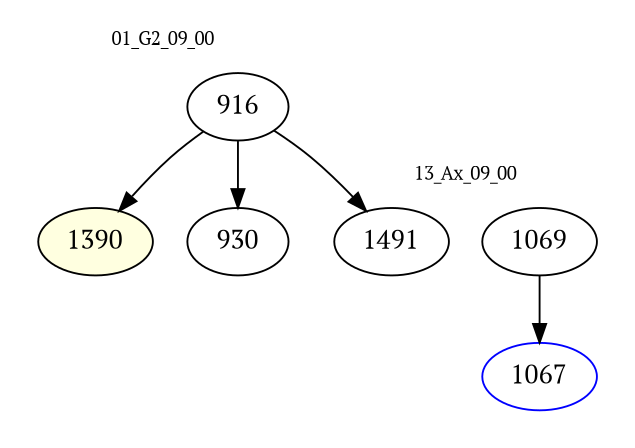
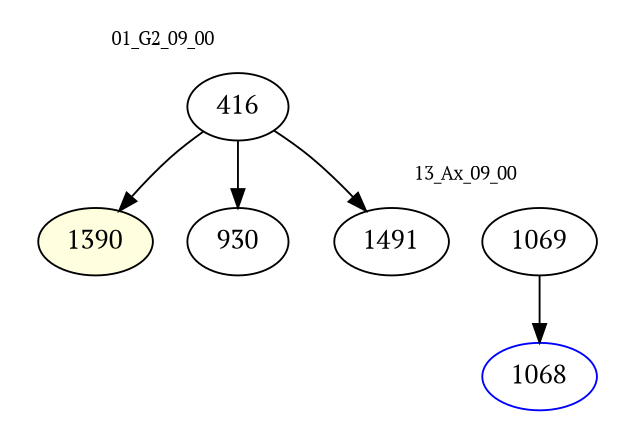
(238, 107) -> (238, 107)
(540, 377) -> (540, 377)
